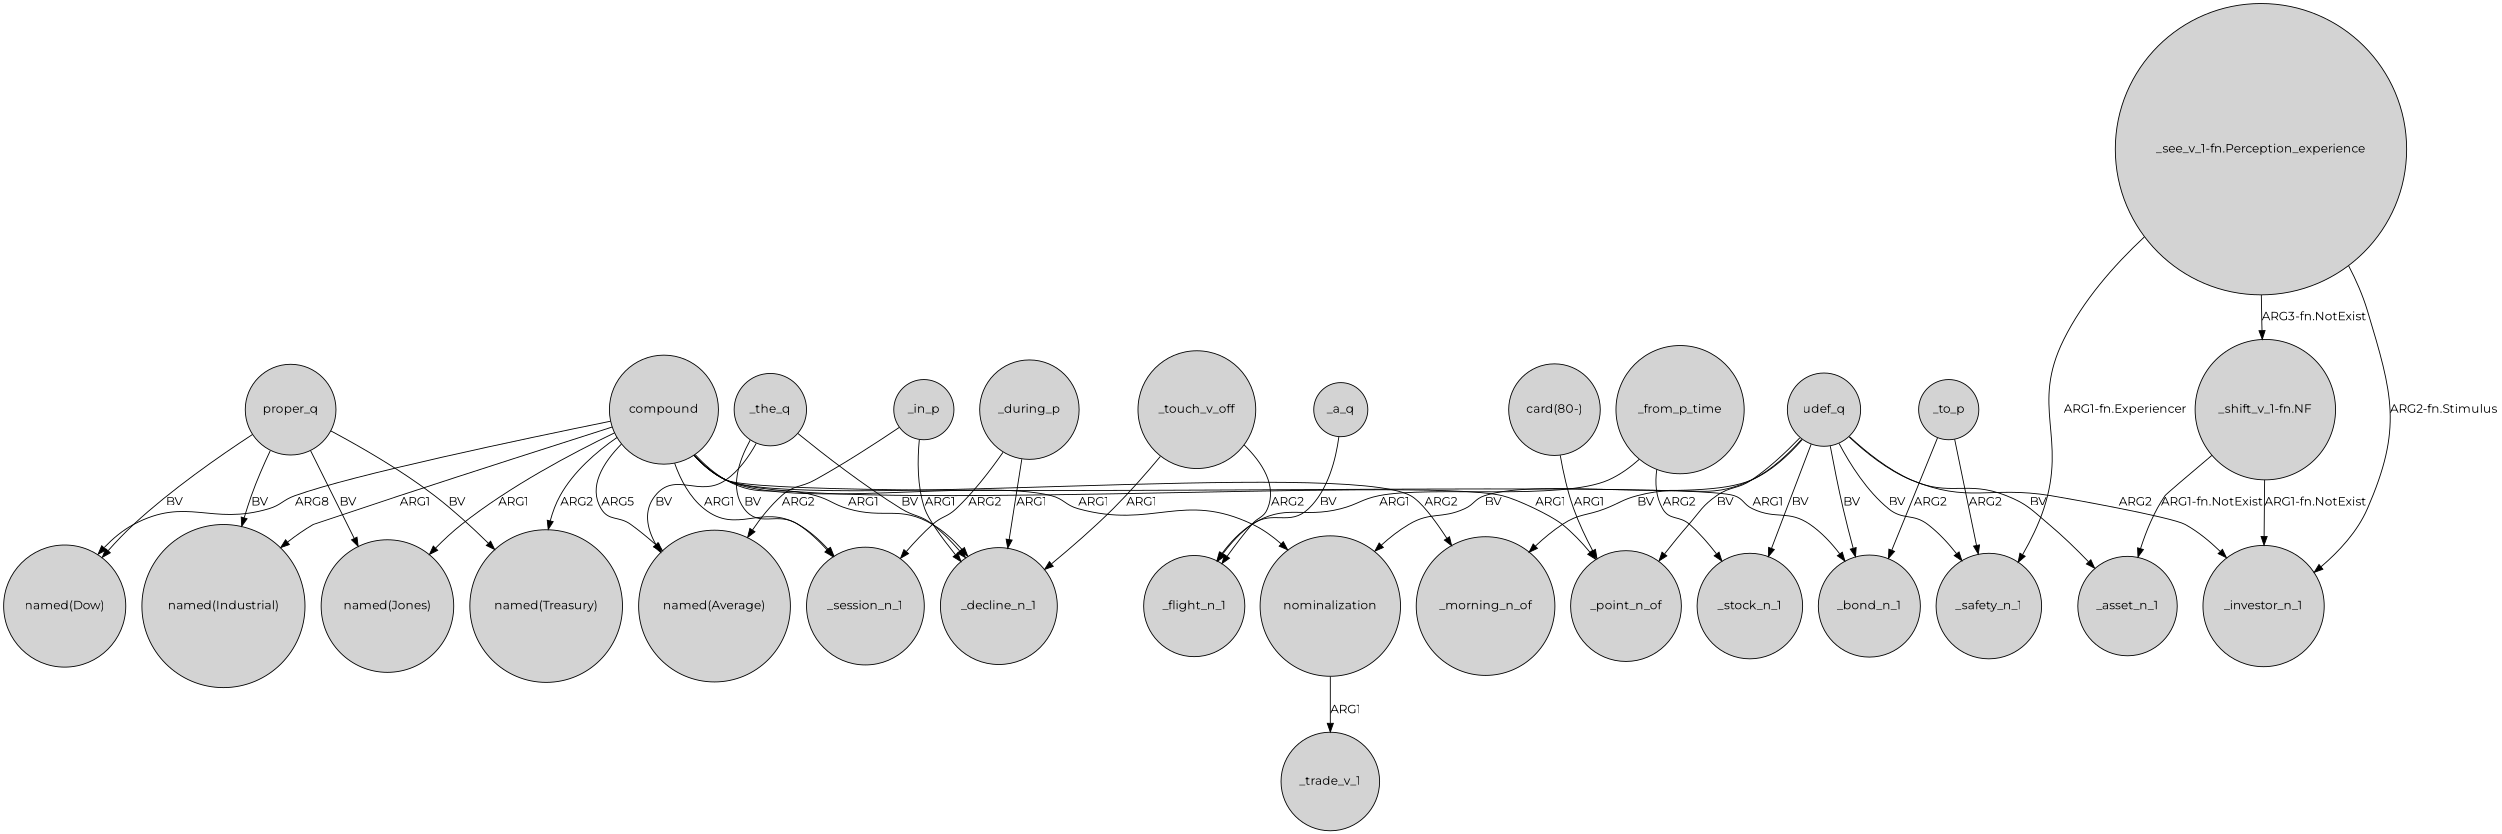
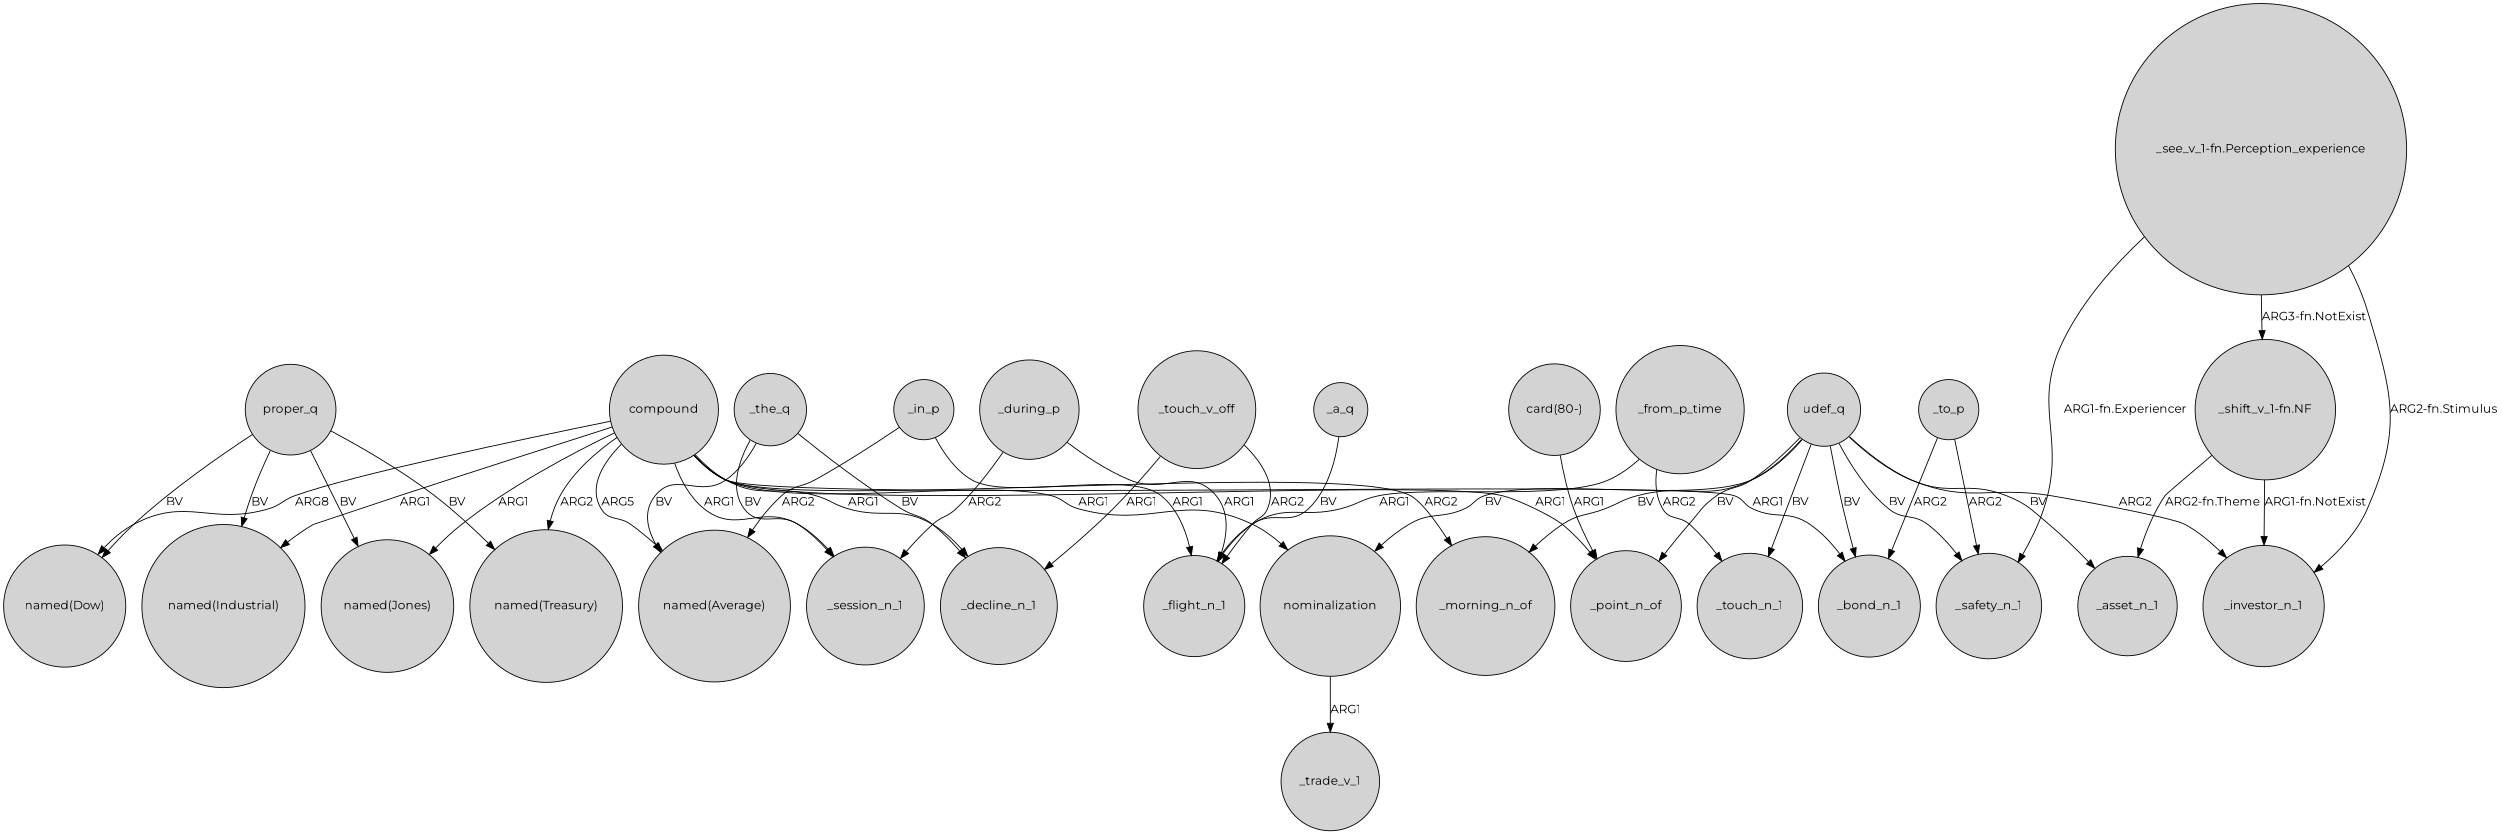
(1015, 501) -> (1125, 478)
(923, 502) -> (1068, 486)
(2213, 502) -> (2213, 502)
(1750, 606) -> (1750, 606)
